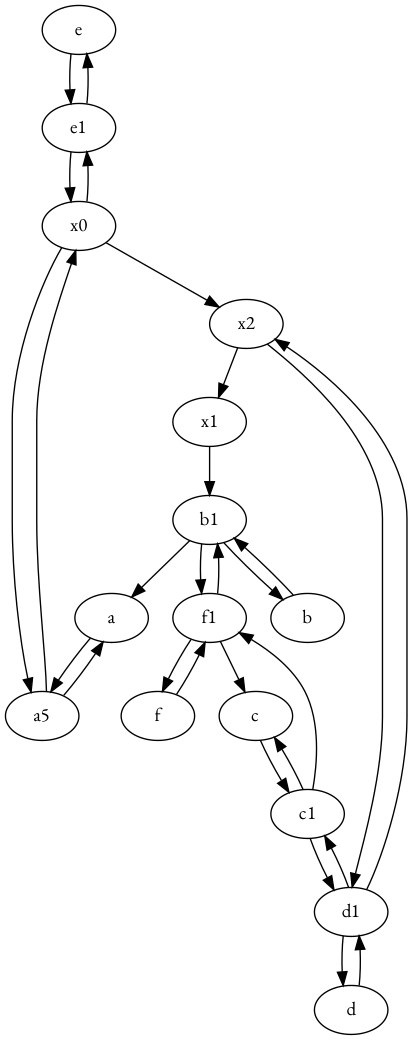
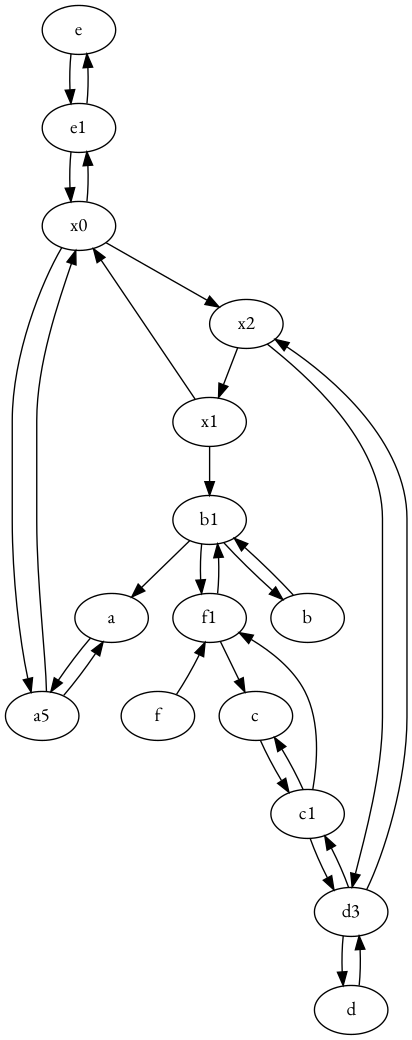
none -> (148, 330)
(179, 659) -> none
(351, 912) -> (351, 912)
